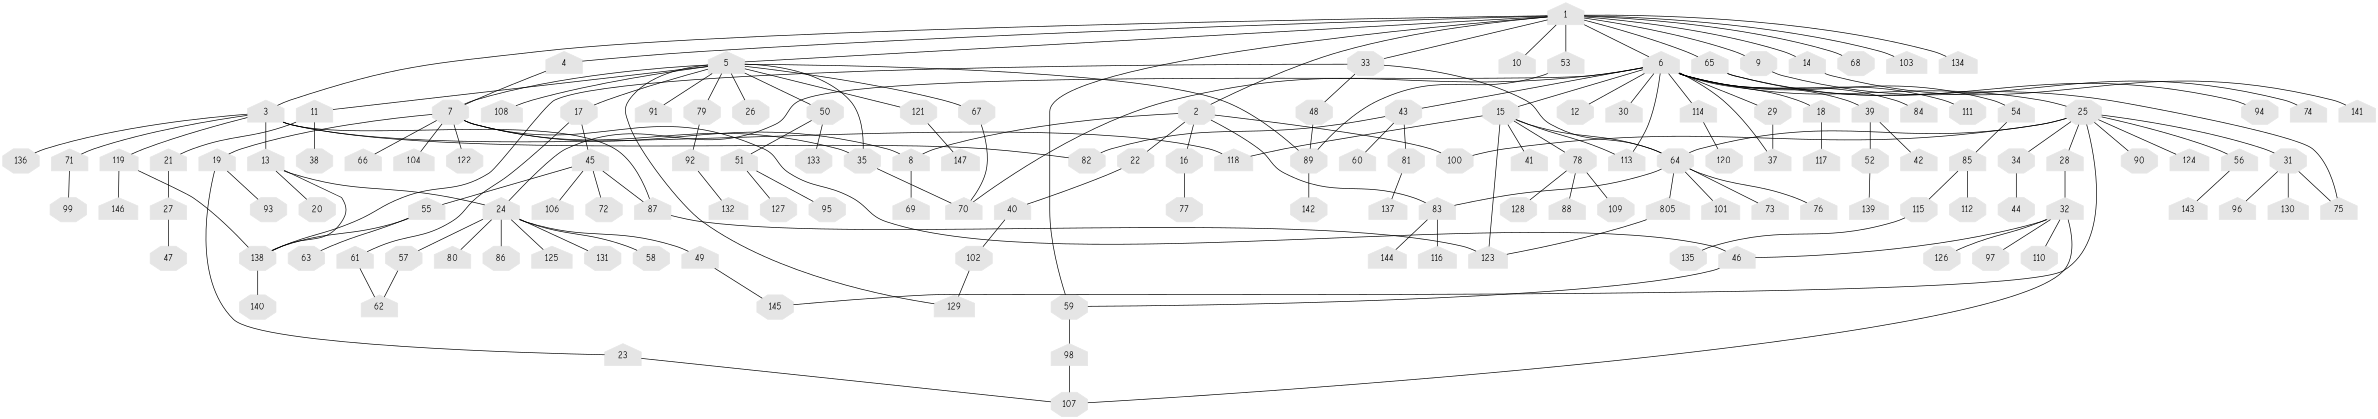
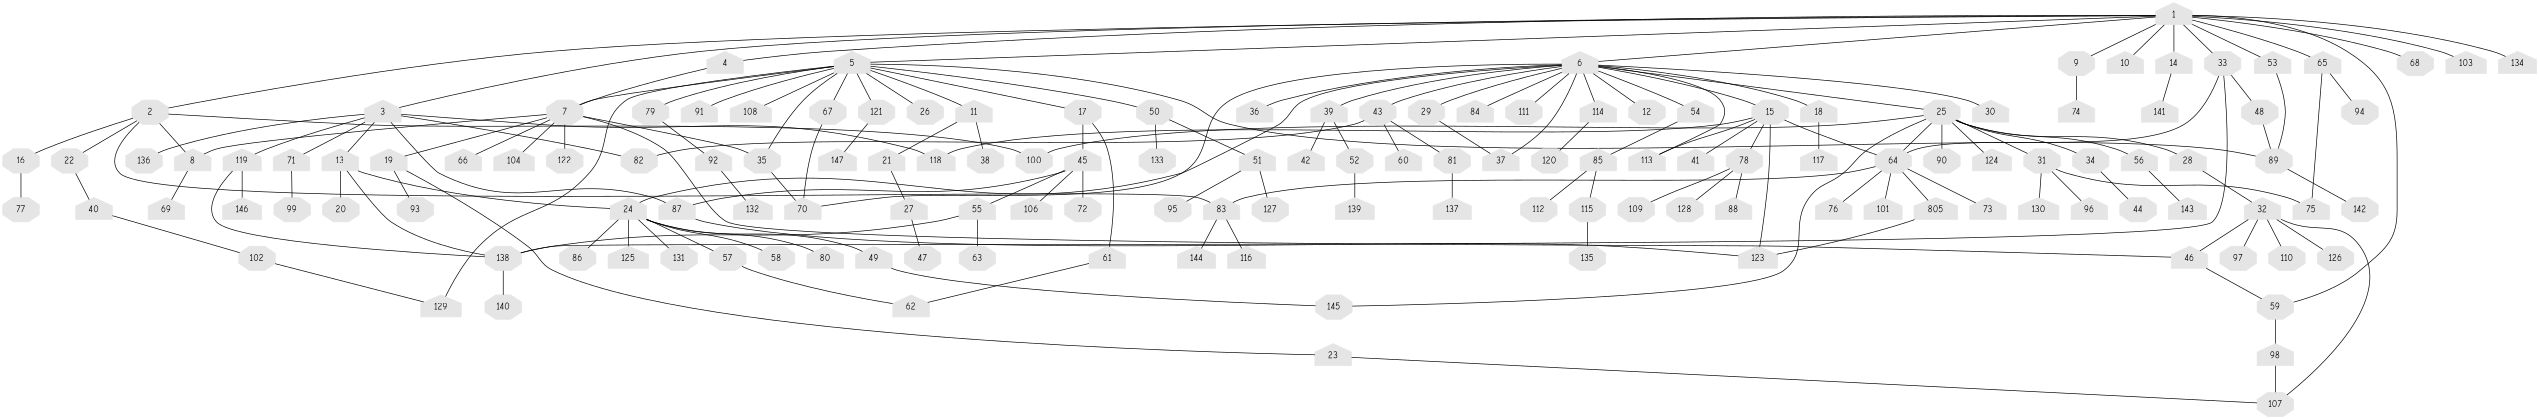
none -> (1255, 112)
